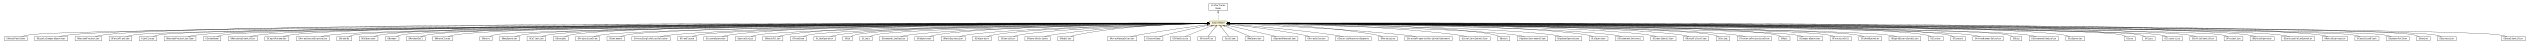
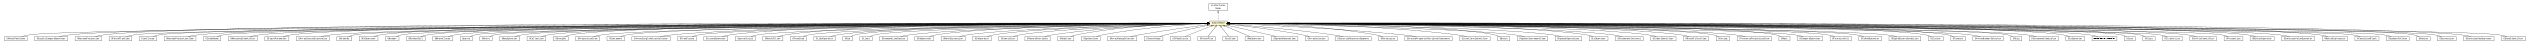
none -> (466, 39)
none -> (1091, 39)
none -> (2104, 39)
none -> (2479, 39)
